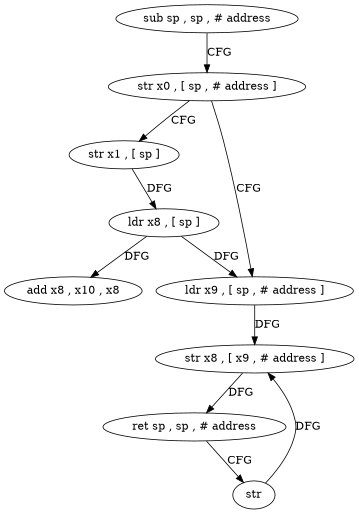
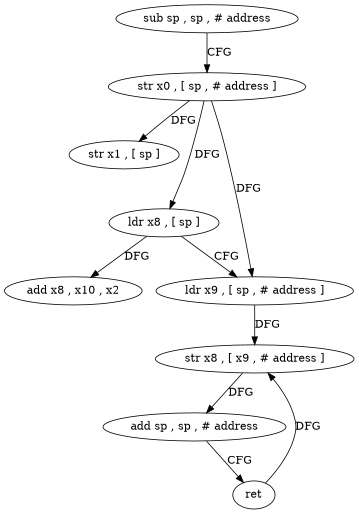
(184, 121) -> (184, 121)
(142, 185) -> (191, 152)
(249, 189) -> (249, 189)
(227, 257) -> (227, 257)
(73, 291) -> (73, 291)
(195, 427) -> (195, 427)
(254, 495) -> (254, 495)
